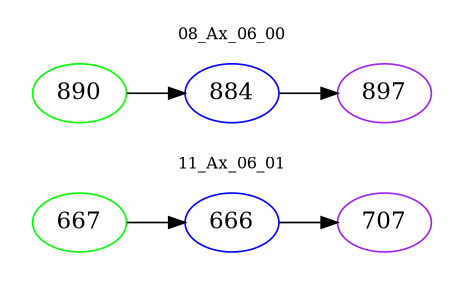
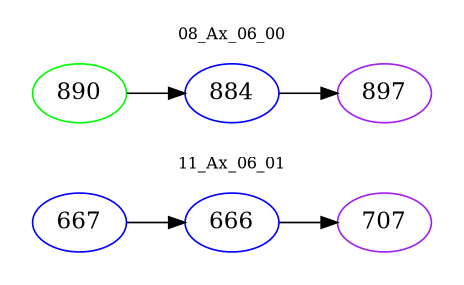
(80, 223) -> (80, 223)
